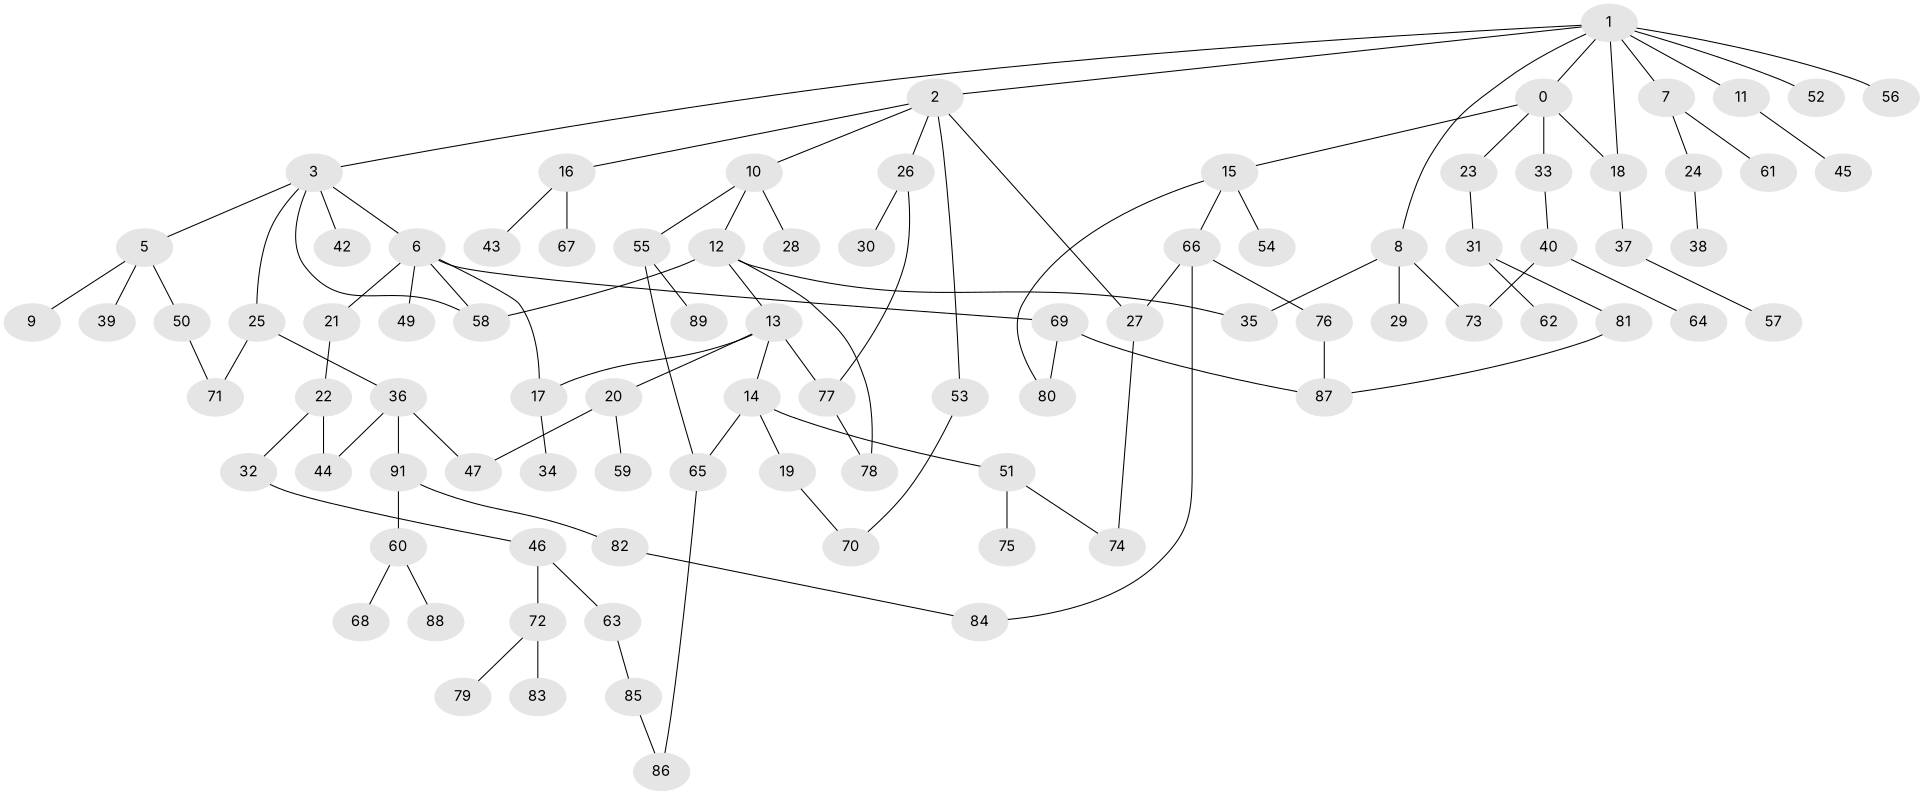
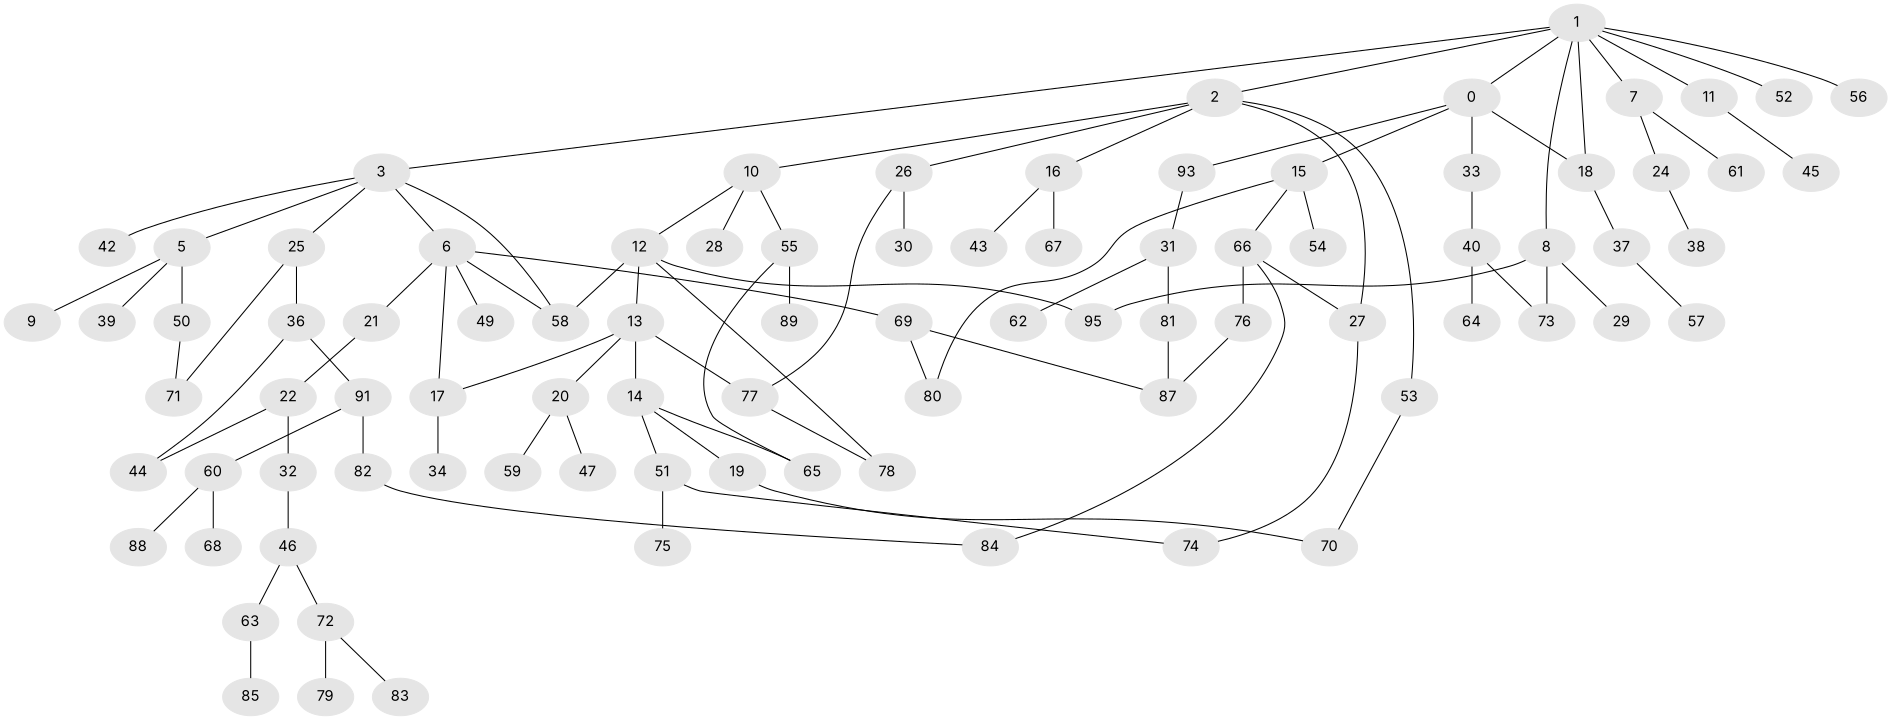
(1469, 173) -> (1187, 173)
(1249, 322) -> (1093, 322)
(436, 435) -> none
(662, 772) -> none
